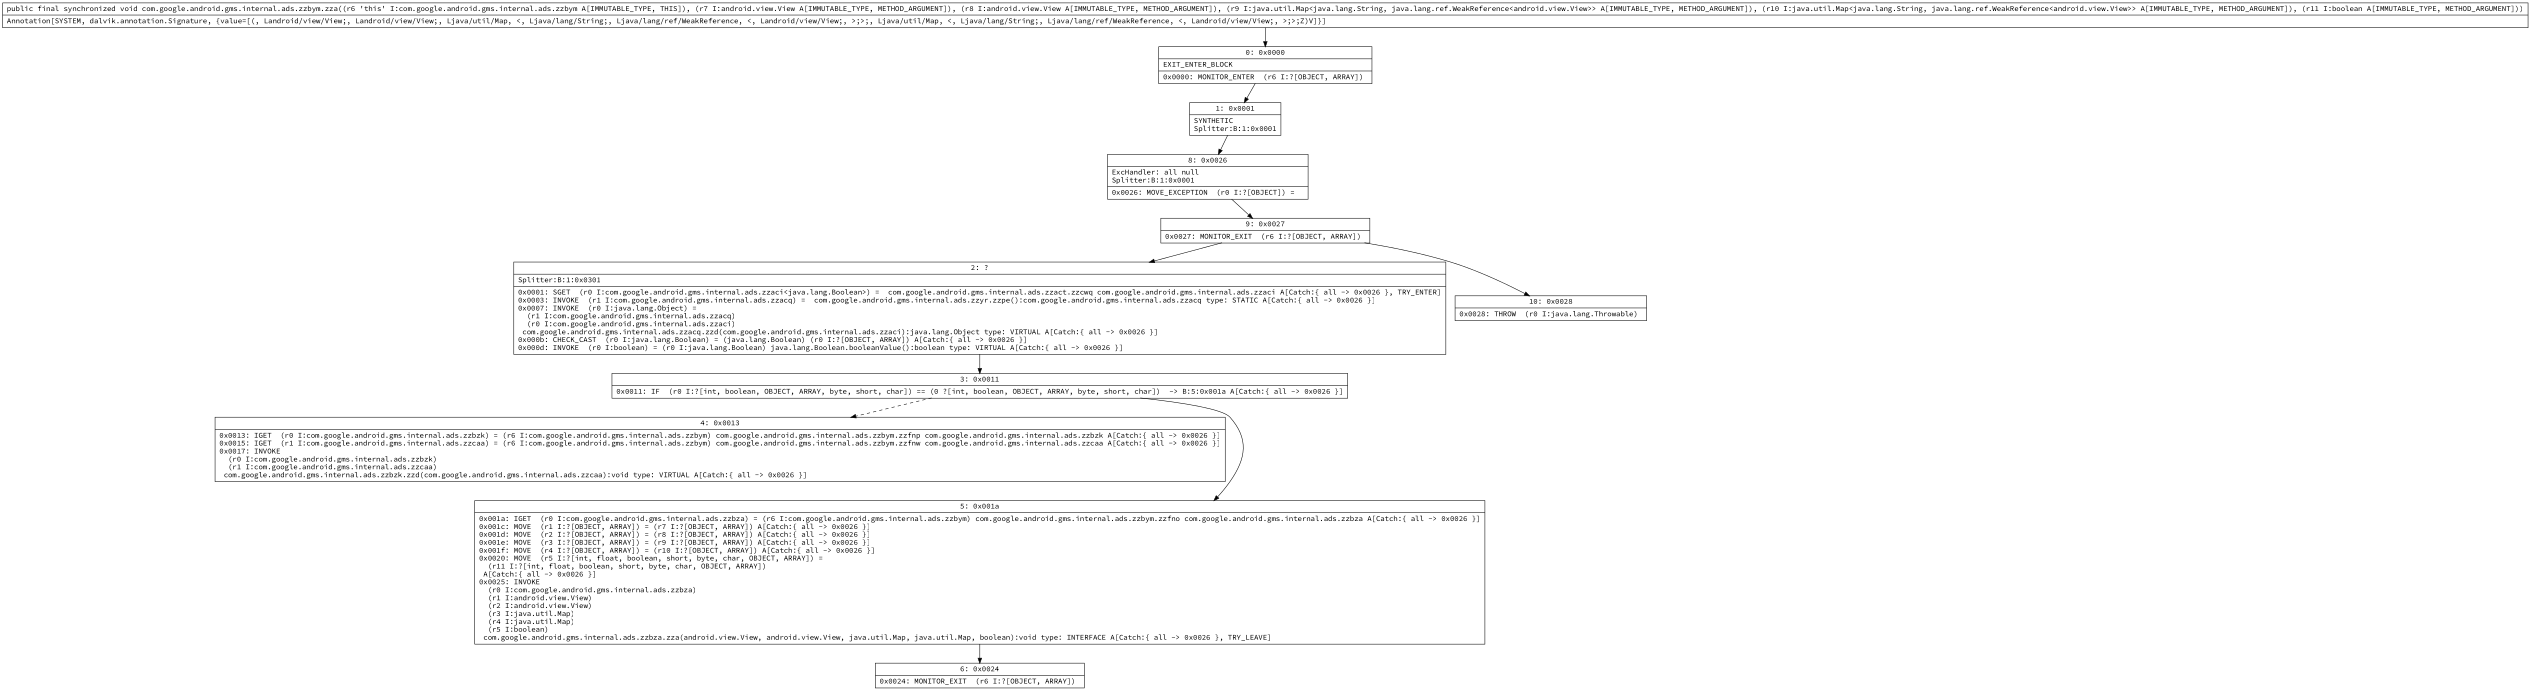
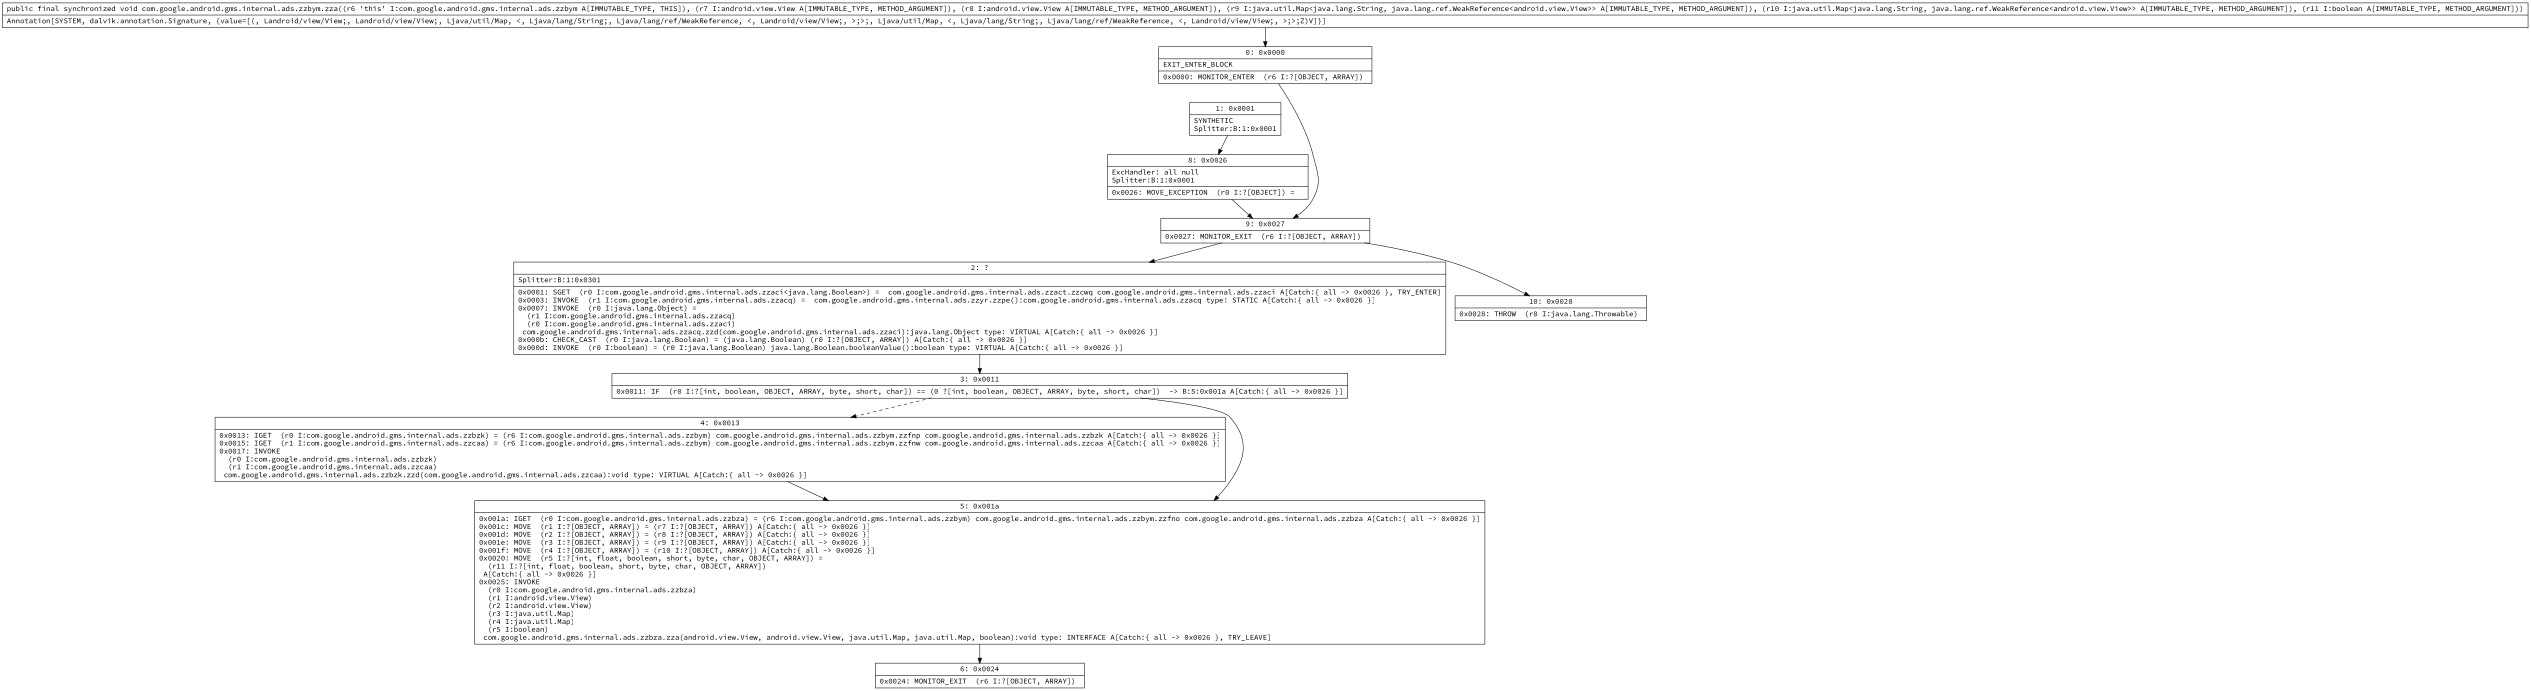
(1251, 91) -> (1311, 149)
none -> (805, 490)
